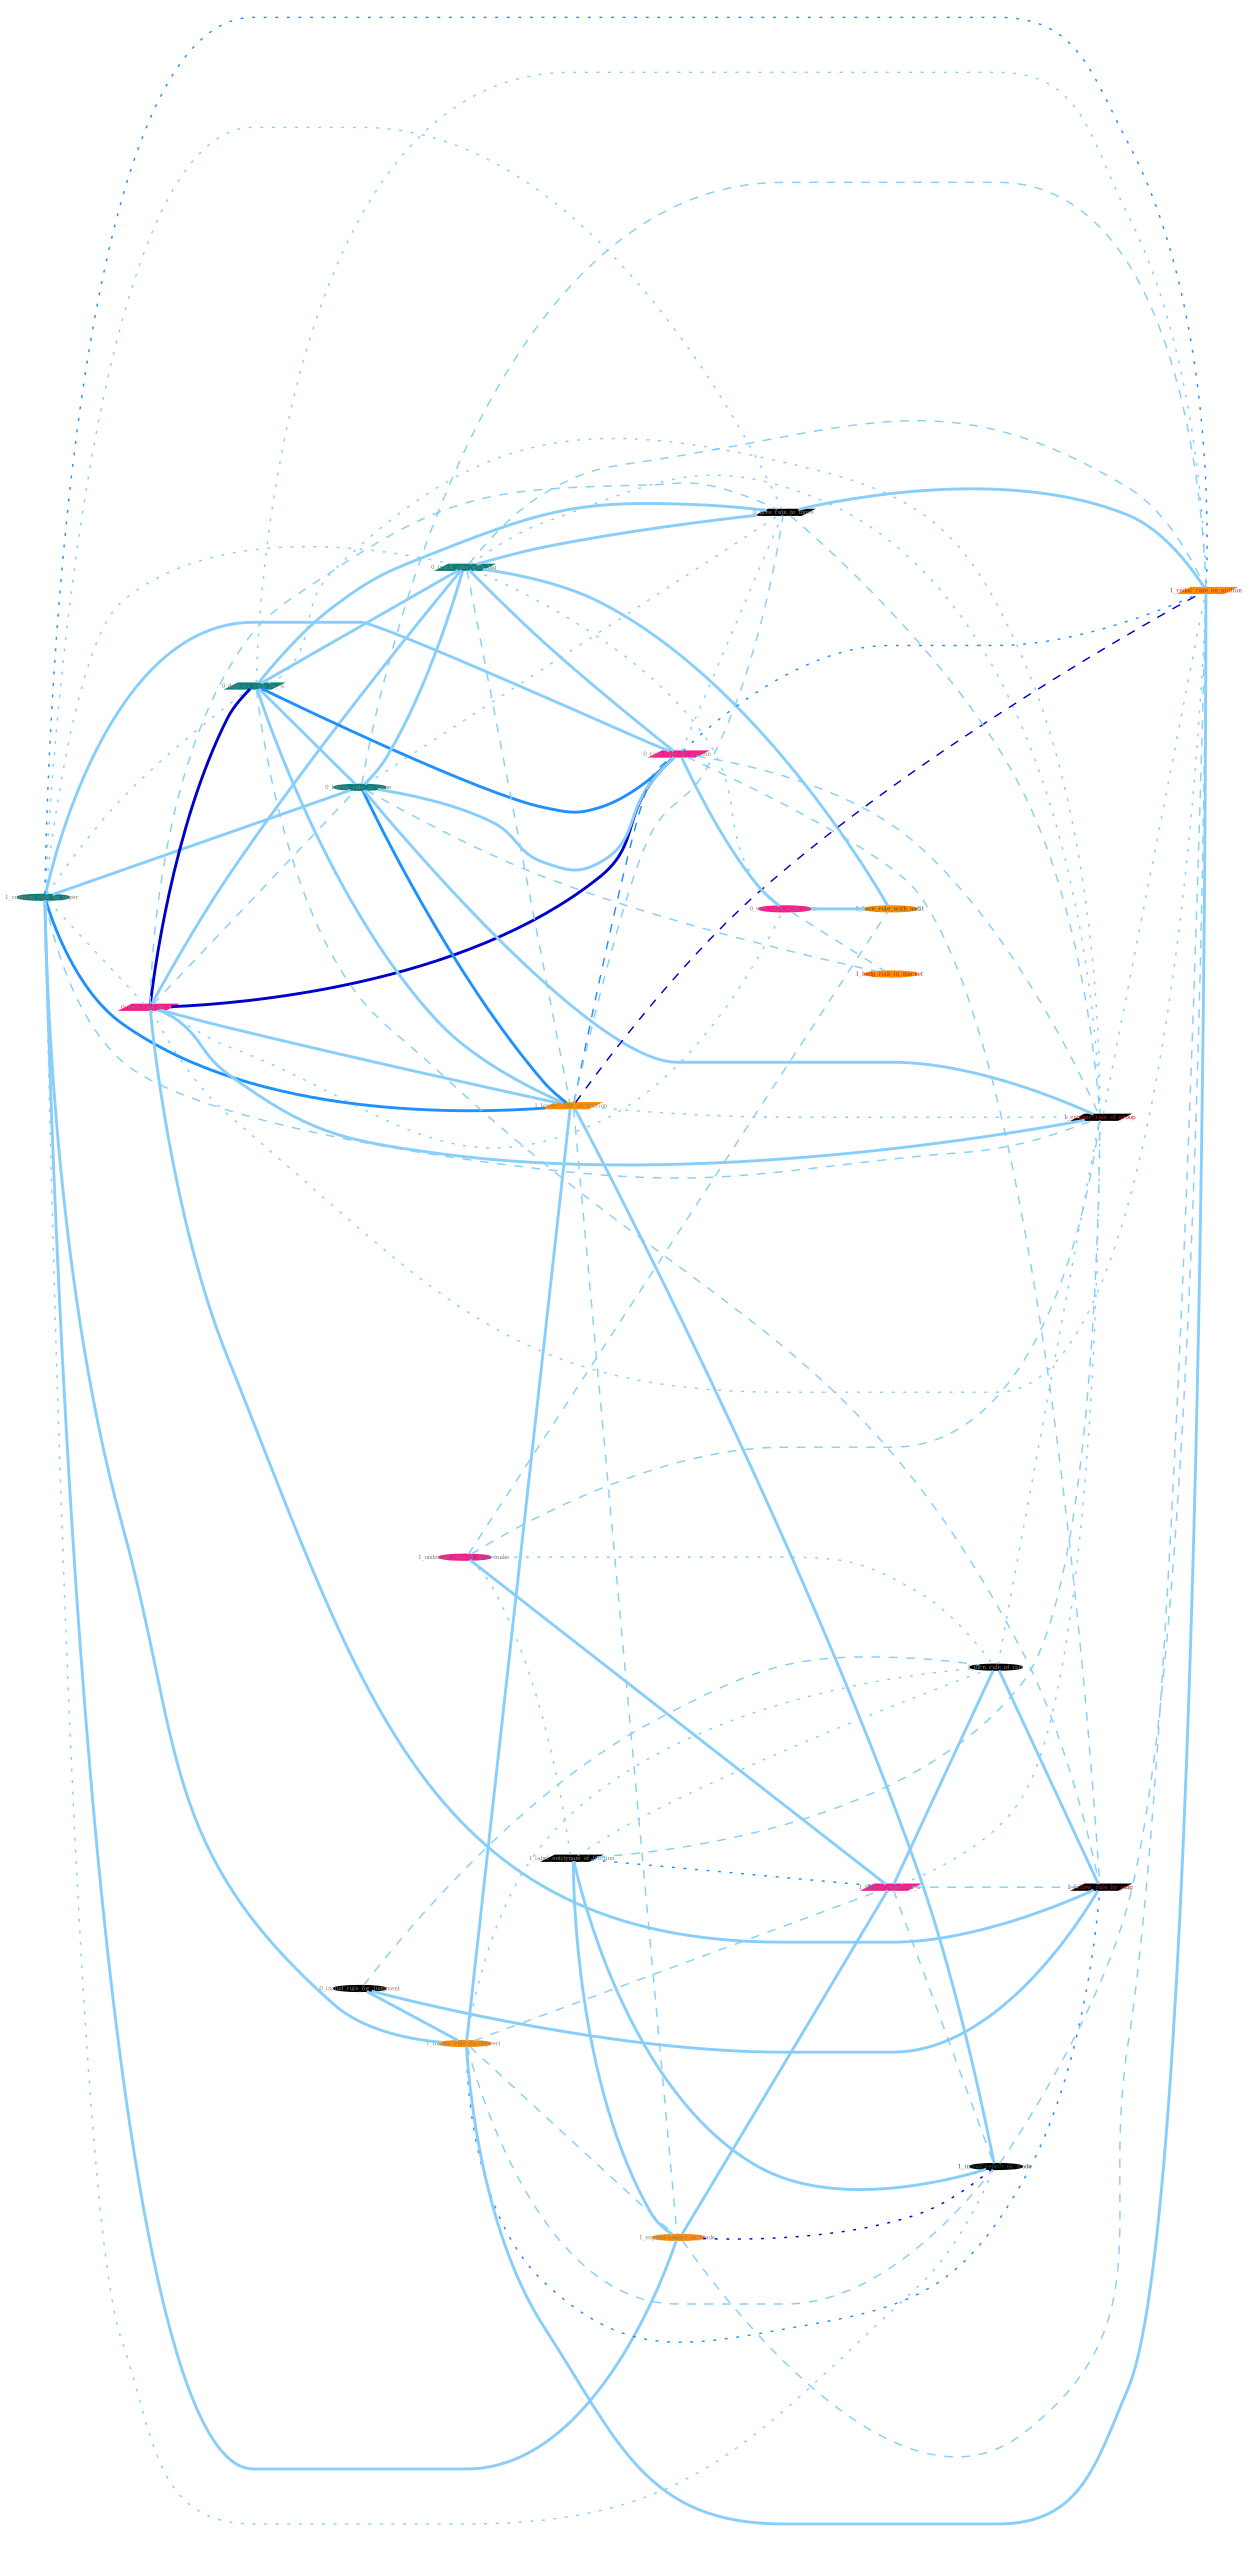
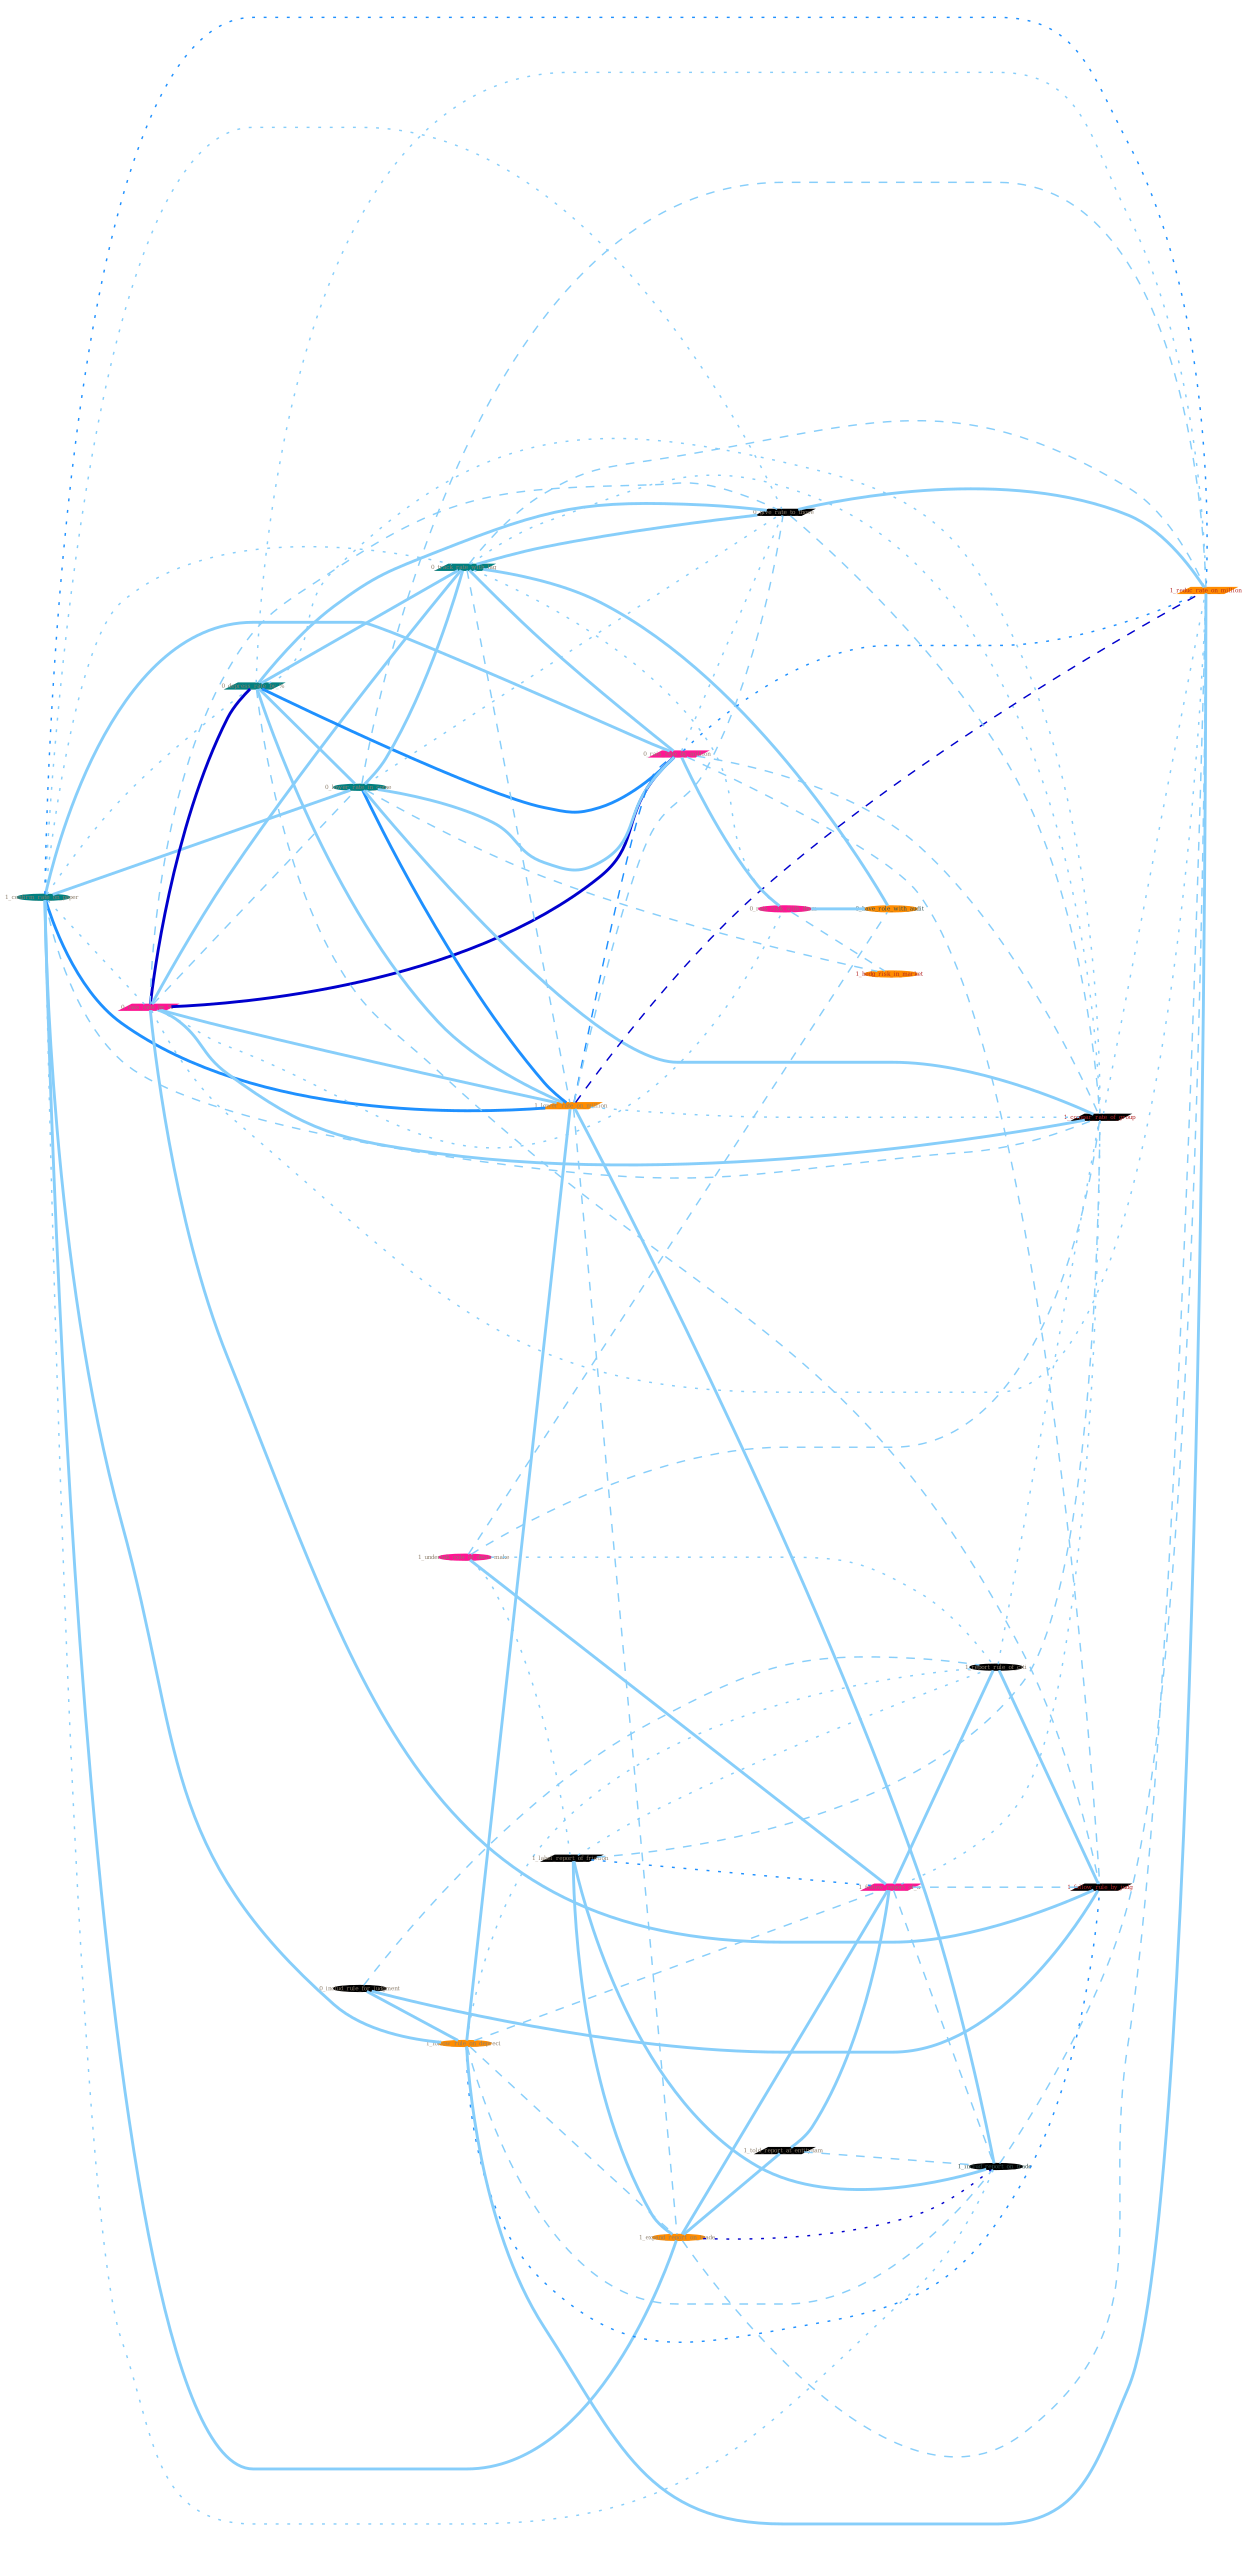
(996, 1667) -> (996, 1667)
(572, 1858) -> (572, 1858)
none -> (785, 2150)
